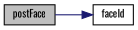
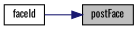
(69, 15) -> (58, 15)
